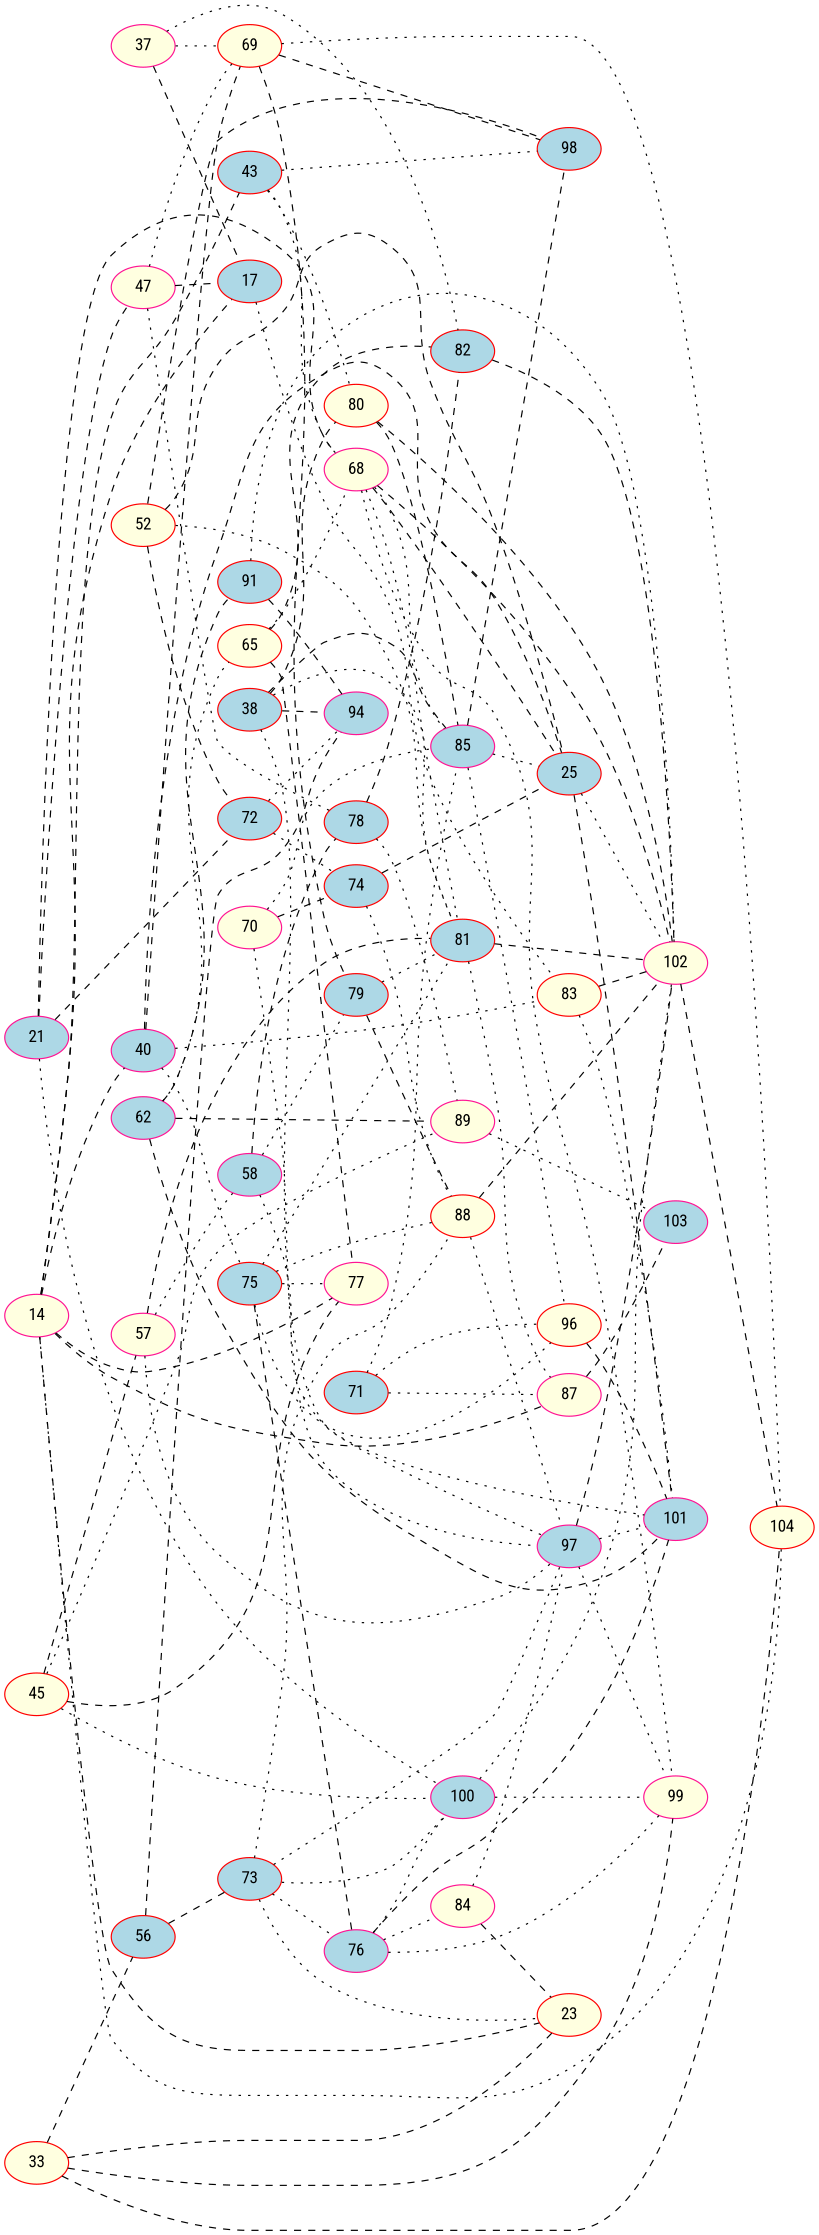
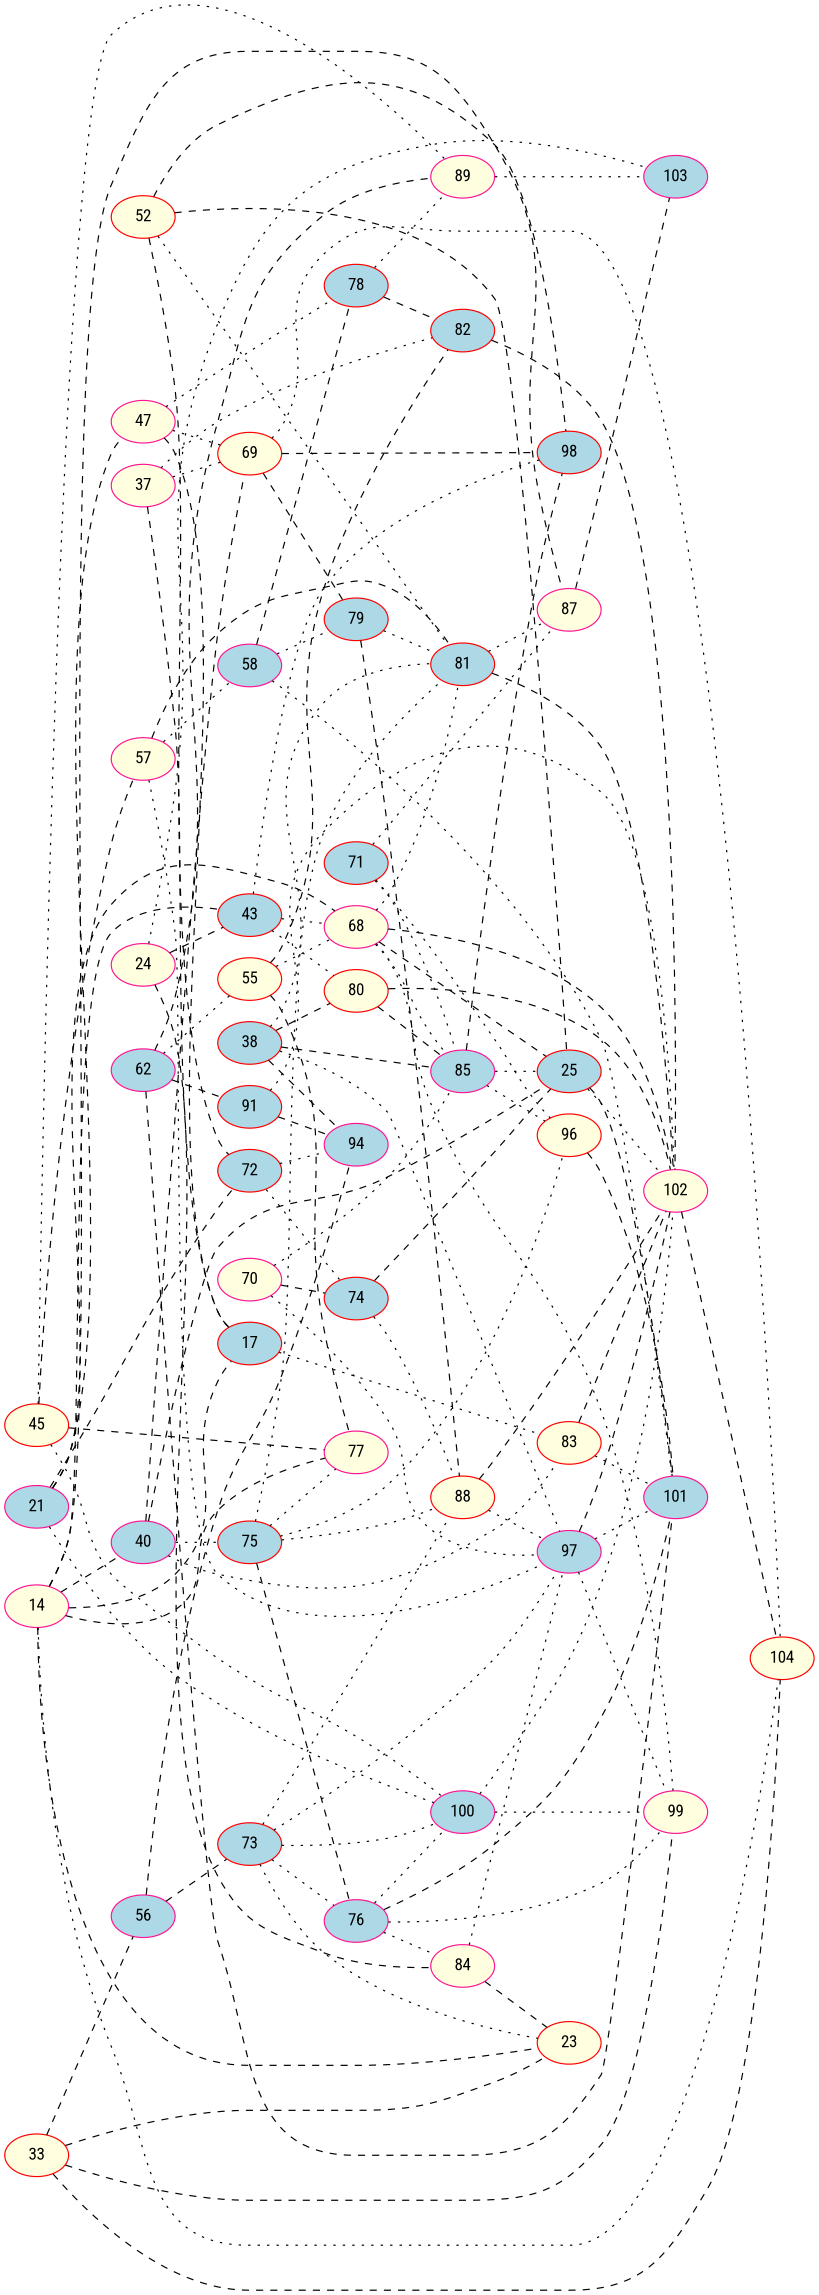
(250, 646) -> (250, 979)
none -> (143, 965)
(143, 1937) -> (143, 1916)
